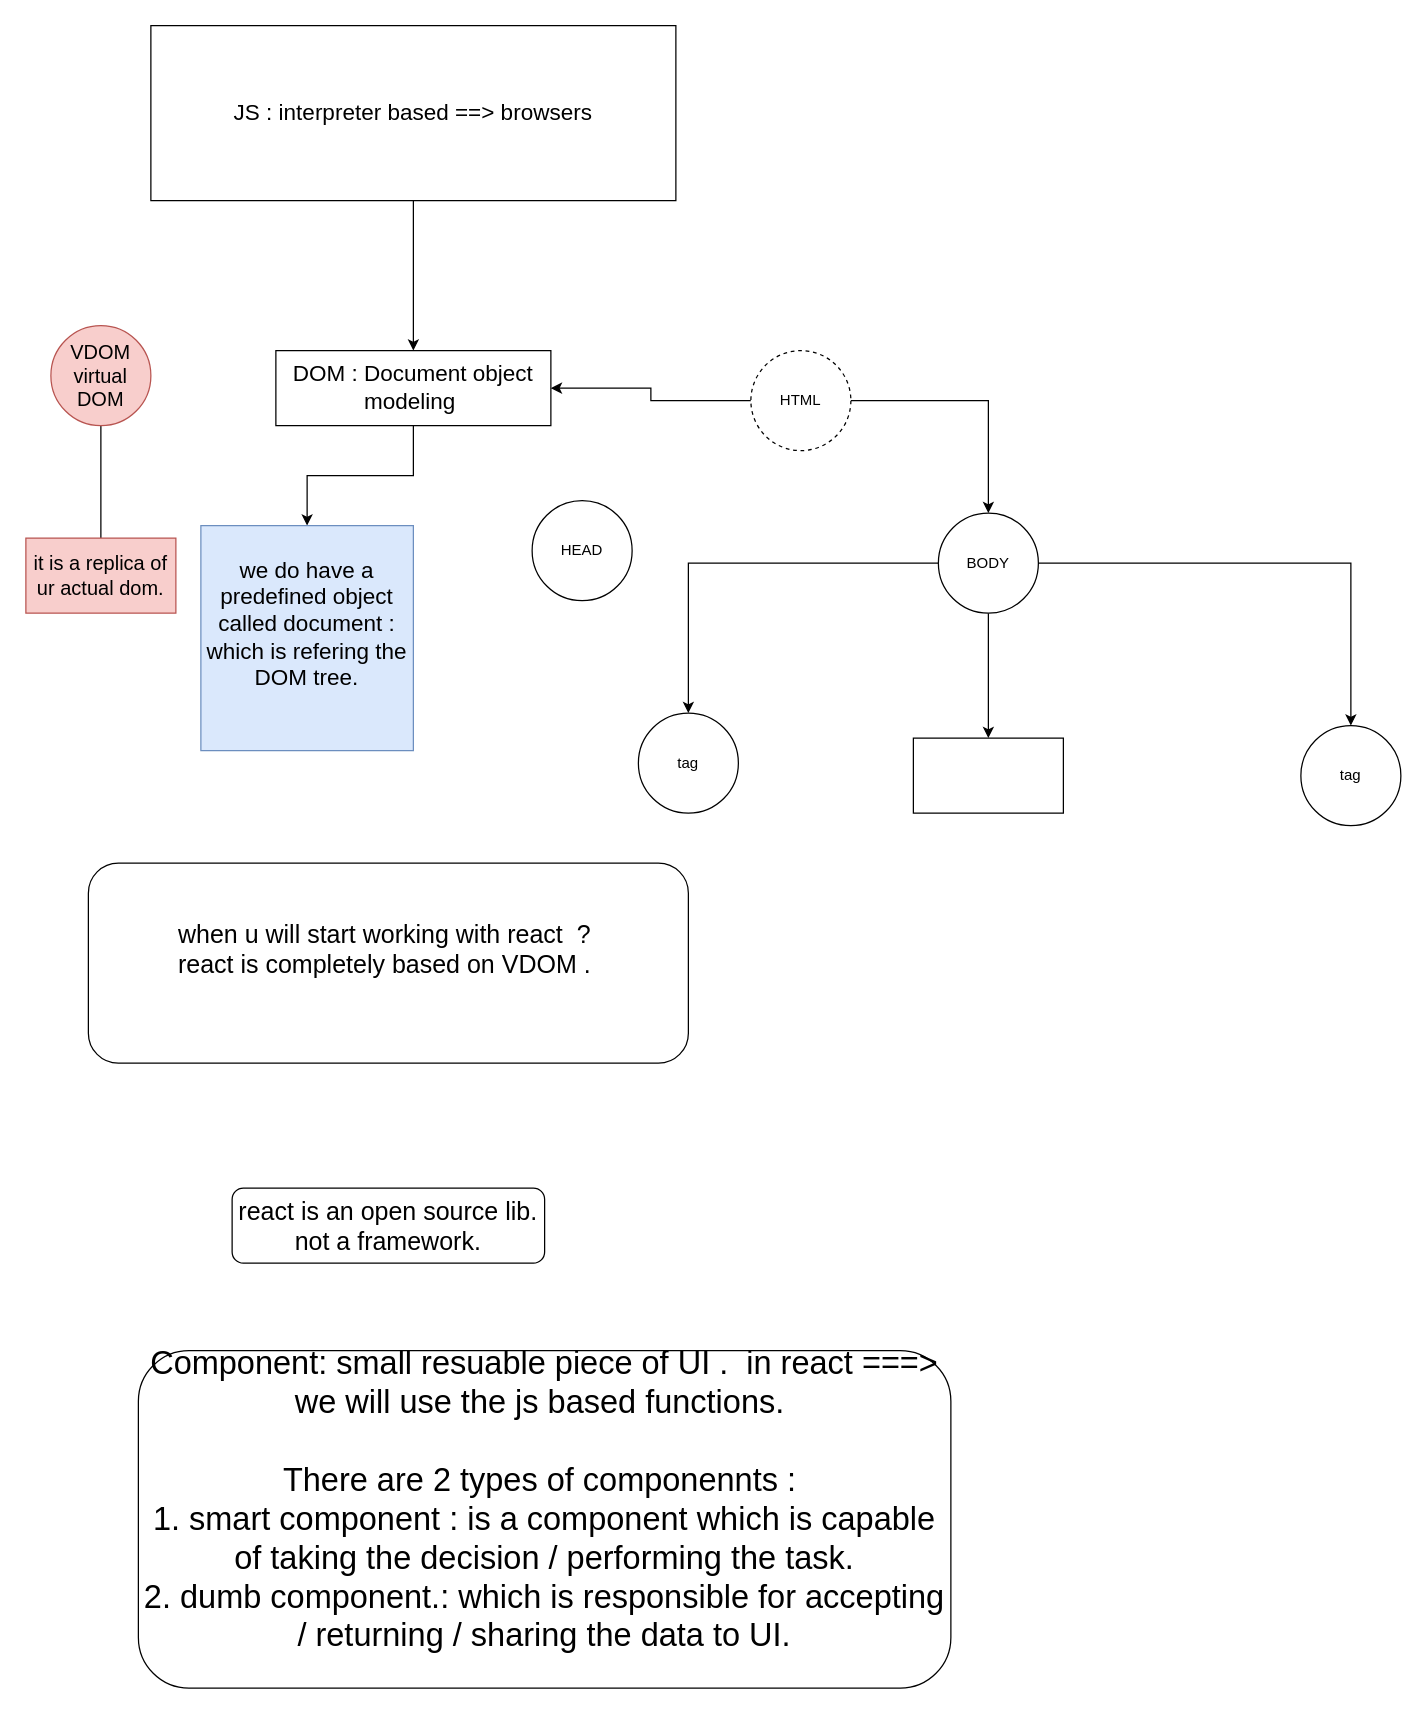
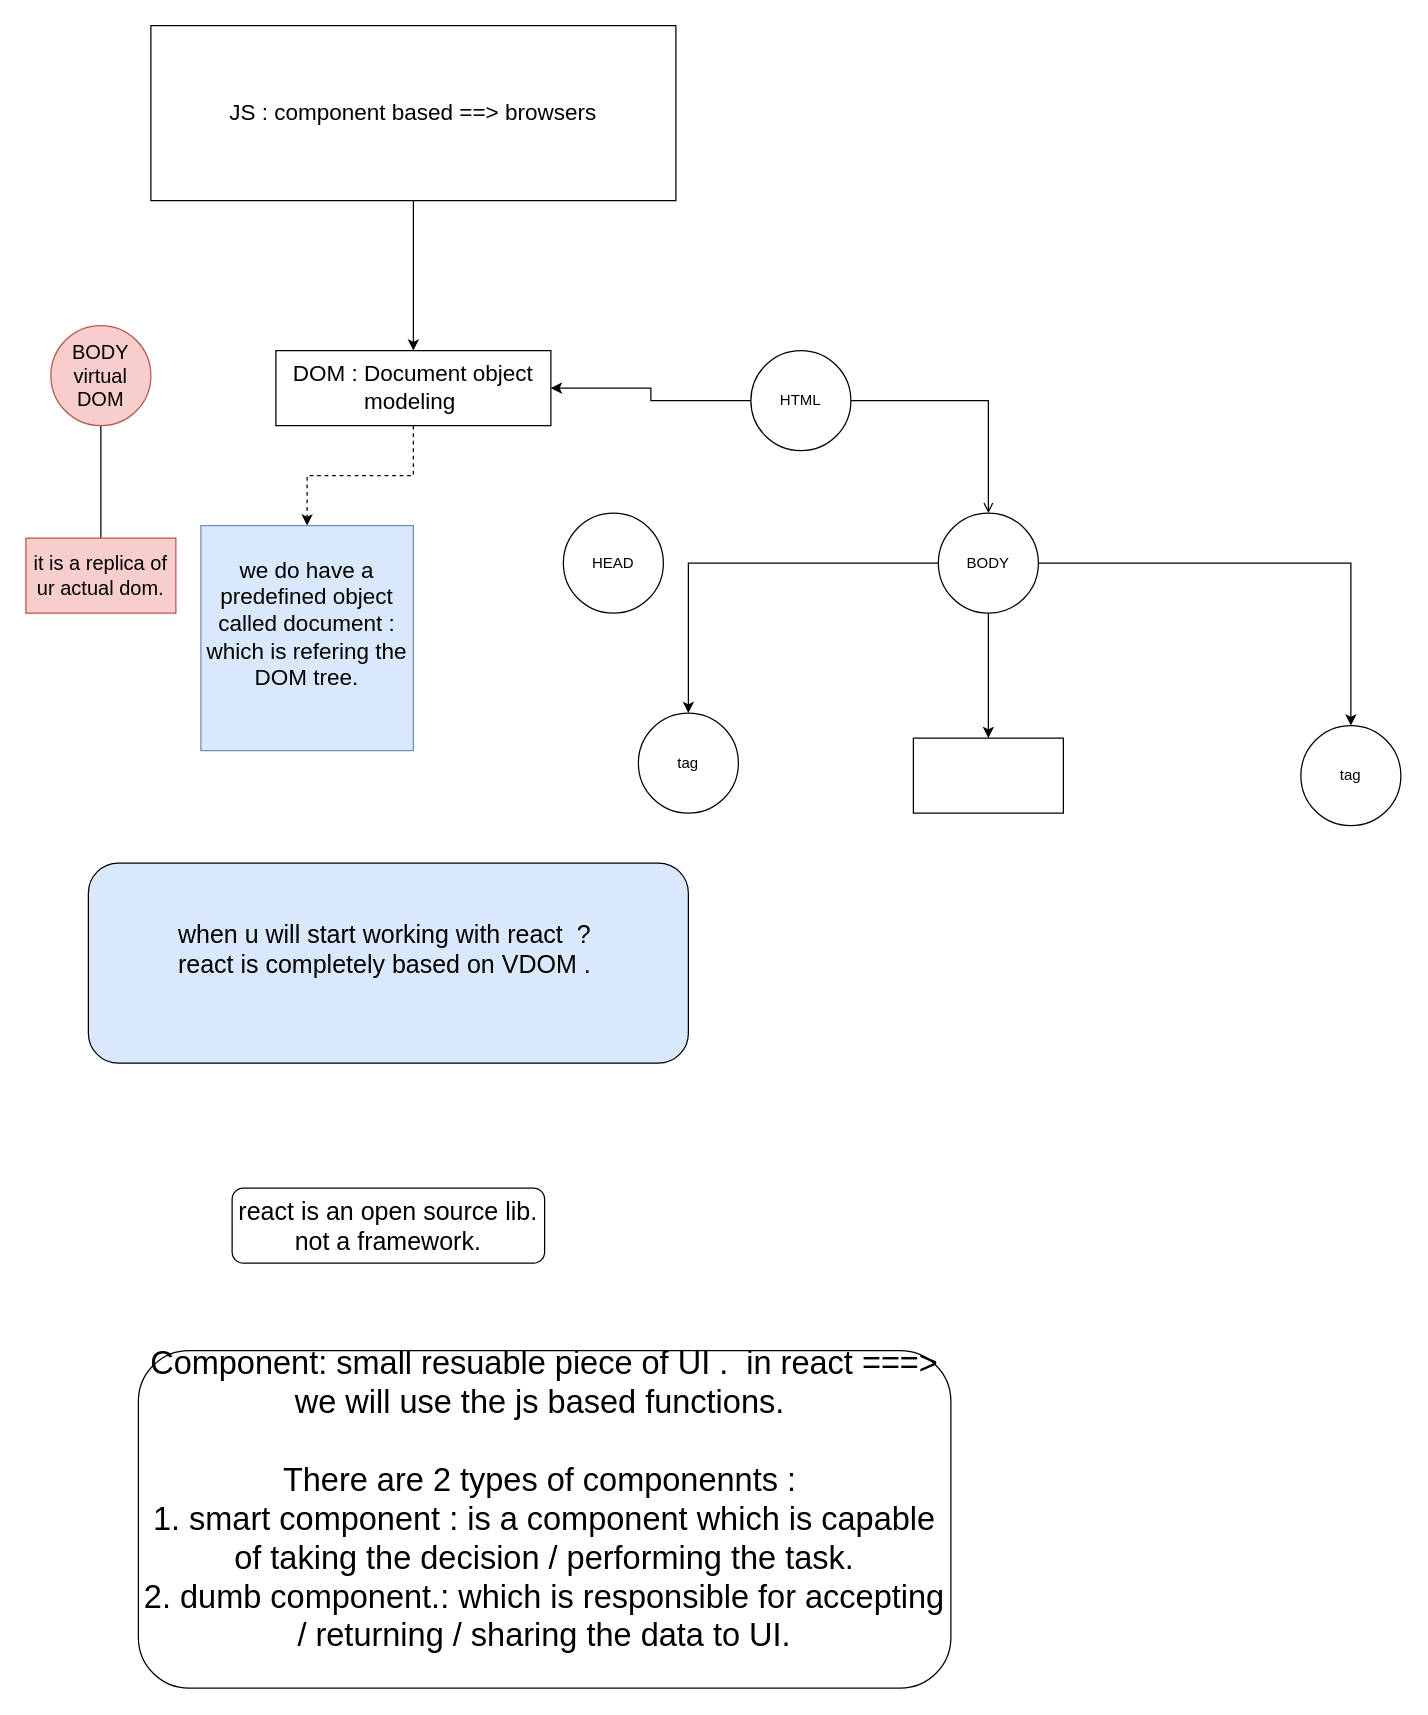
(413, 113) -> (413, 113)
(101, 376) -> (101, 376)
(801, 401) -> (801, 401)
(365, 476) -> (365, 476)
(988, 503) -> (988, 505)
(582, 551) -> (613, 563)
(388, 963) -> (388, 963)
